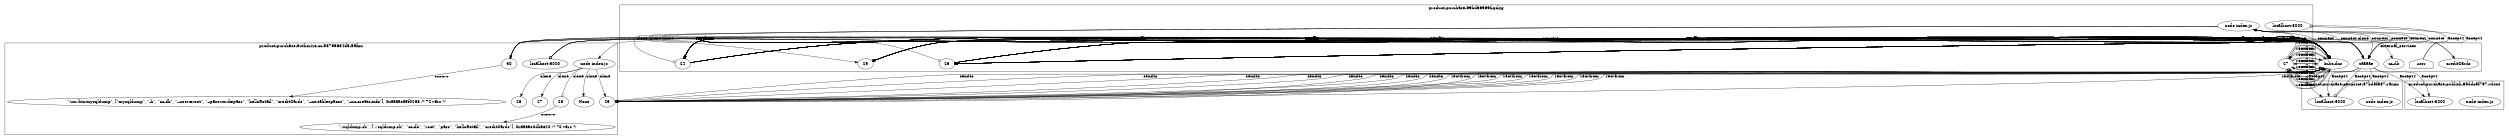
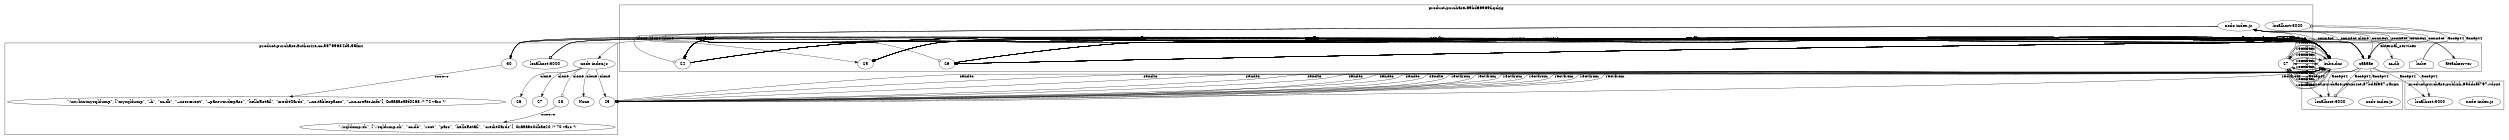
(1517, 38) -> (1517, 38)
(2421, 64) -> (2421, 64)
(2459, 64) -> (2459, 64)
